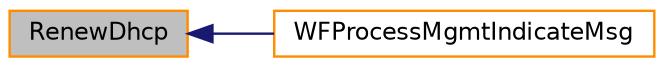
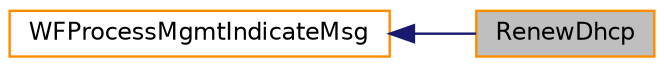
(243, 34) -> (445, 34)
